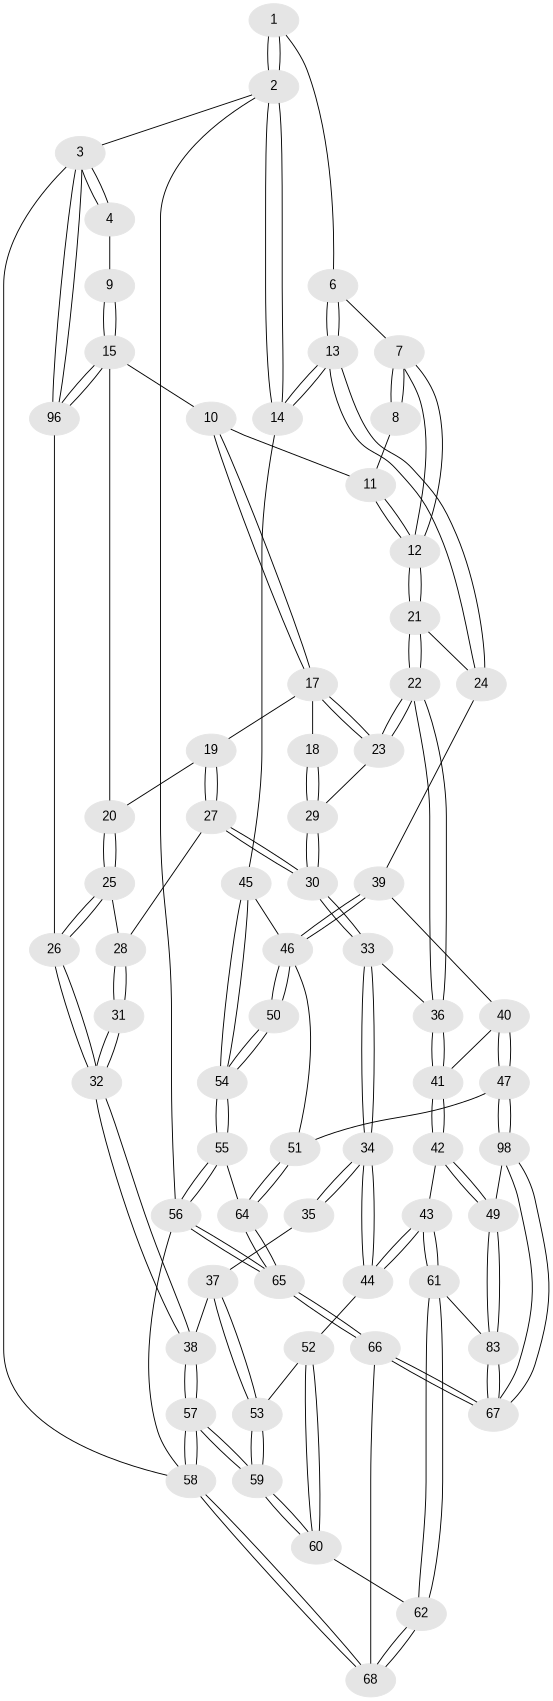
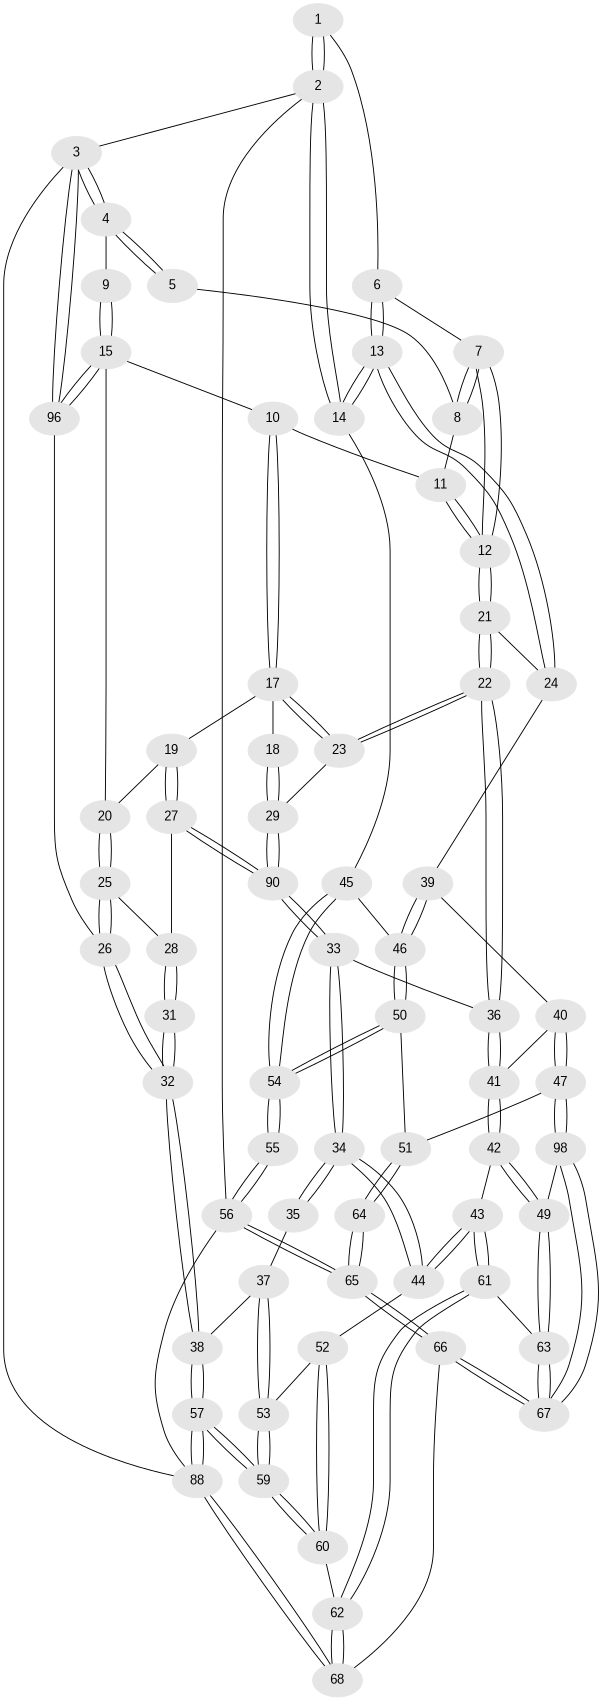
none -> (172, 286)
(313, 883) -> (273, 883)
(310, 1048) -> (403, 1083)
(232, 1182) -> none
(493, 1348) -> (544, 1348)
(191, 1481) -> (197, 1481)
